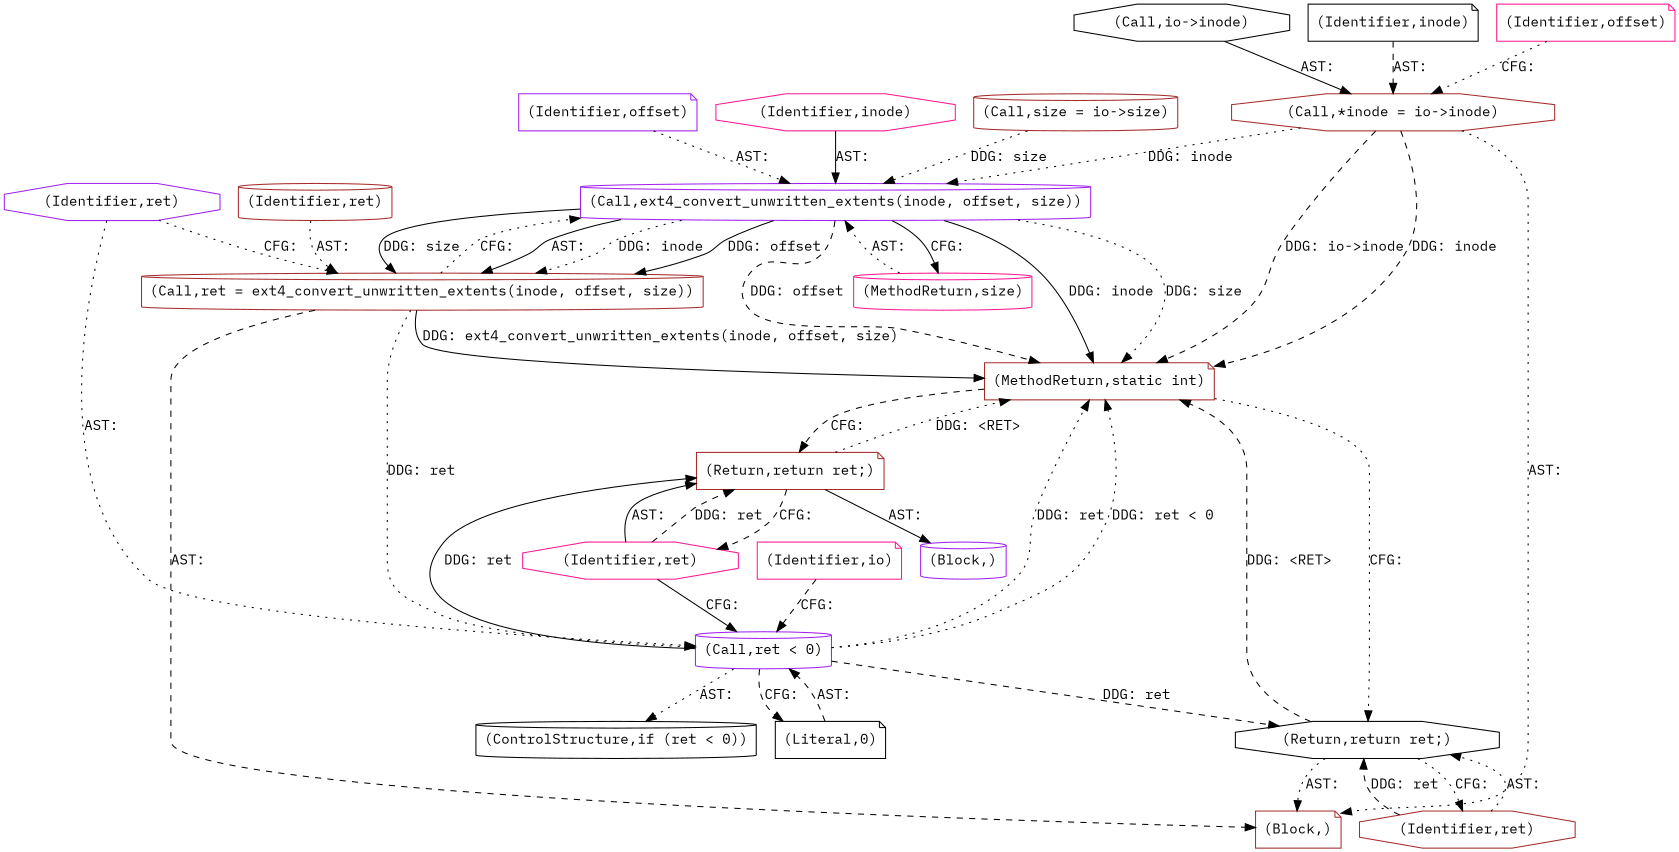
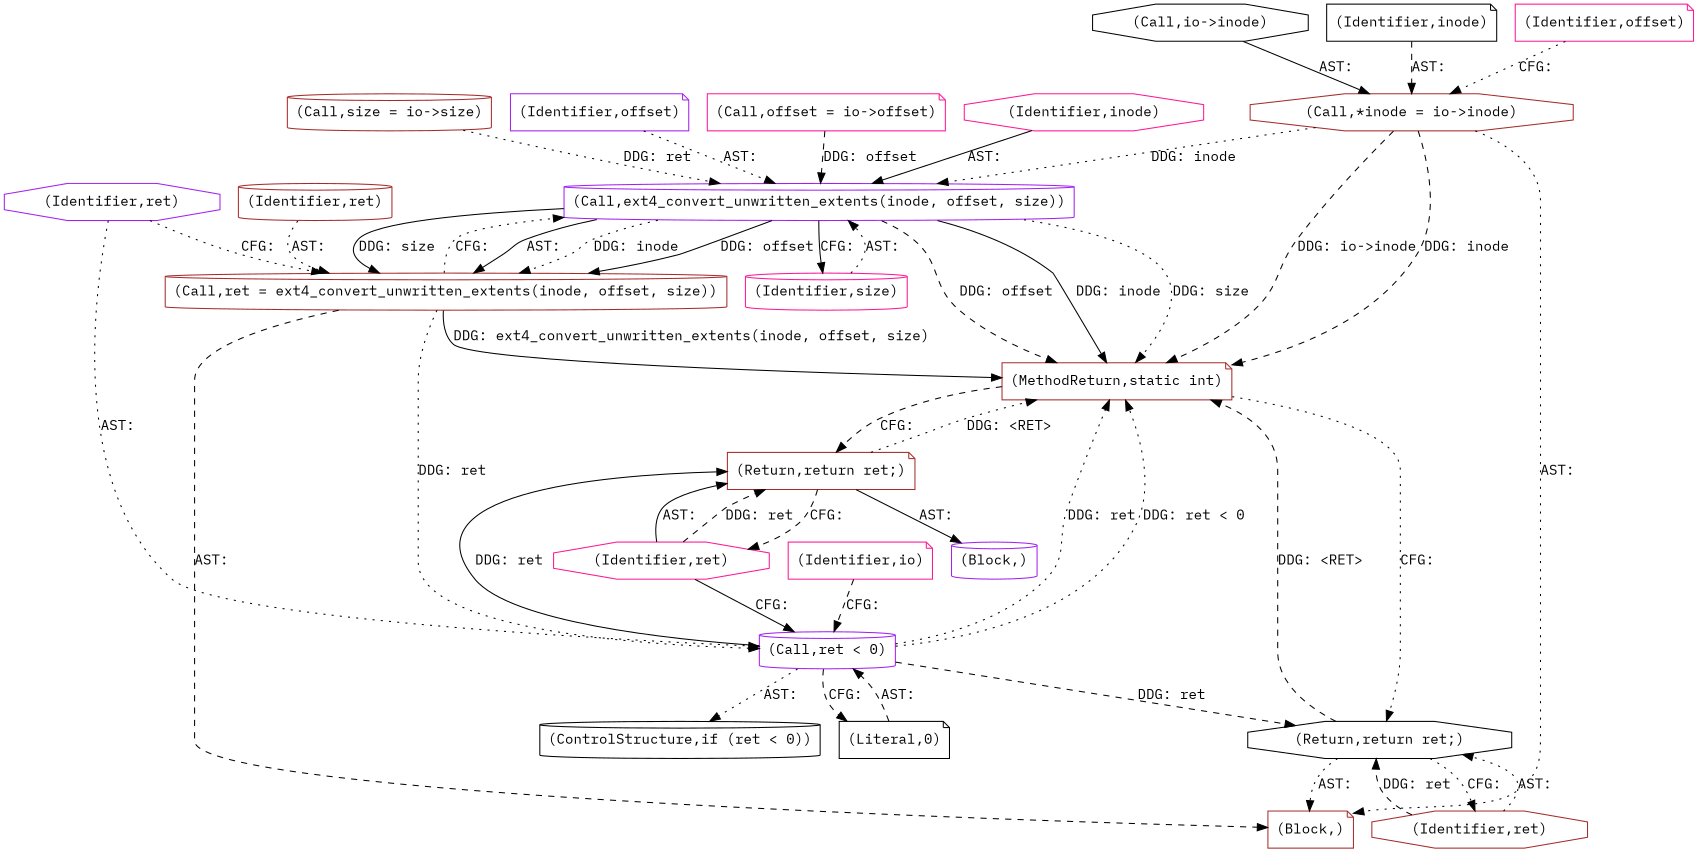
none -> (826, 112)
(1009, 157) -> (658, 157)
(943, 292) -> (826, 292)
